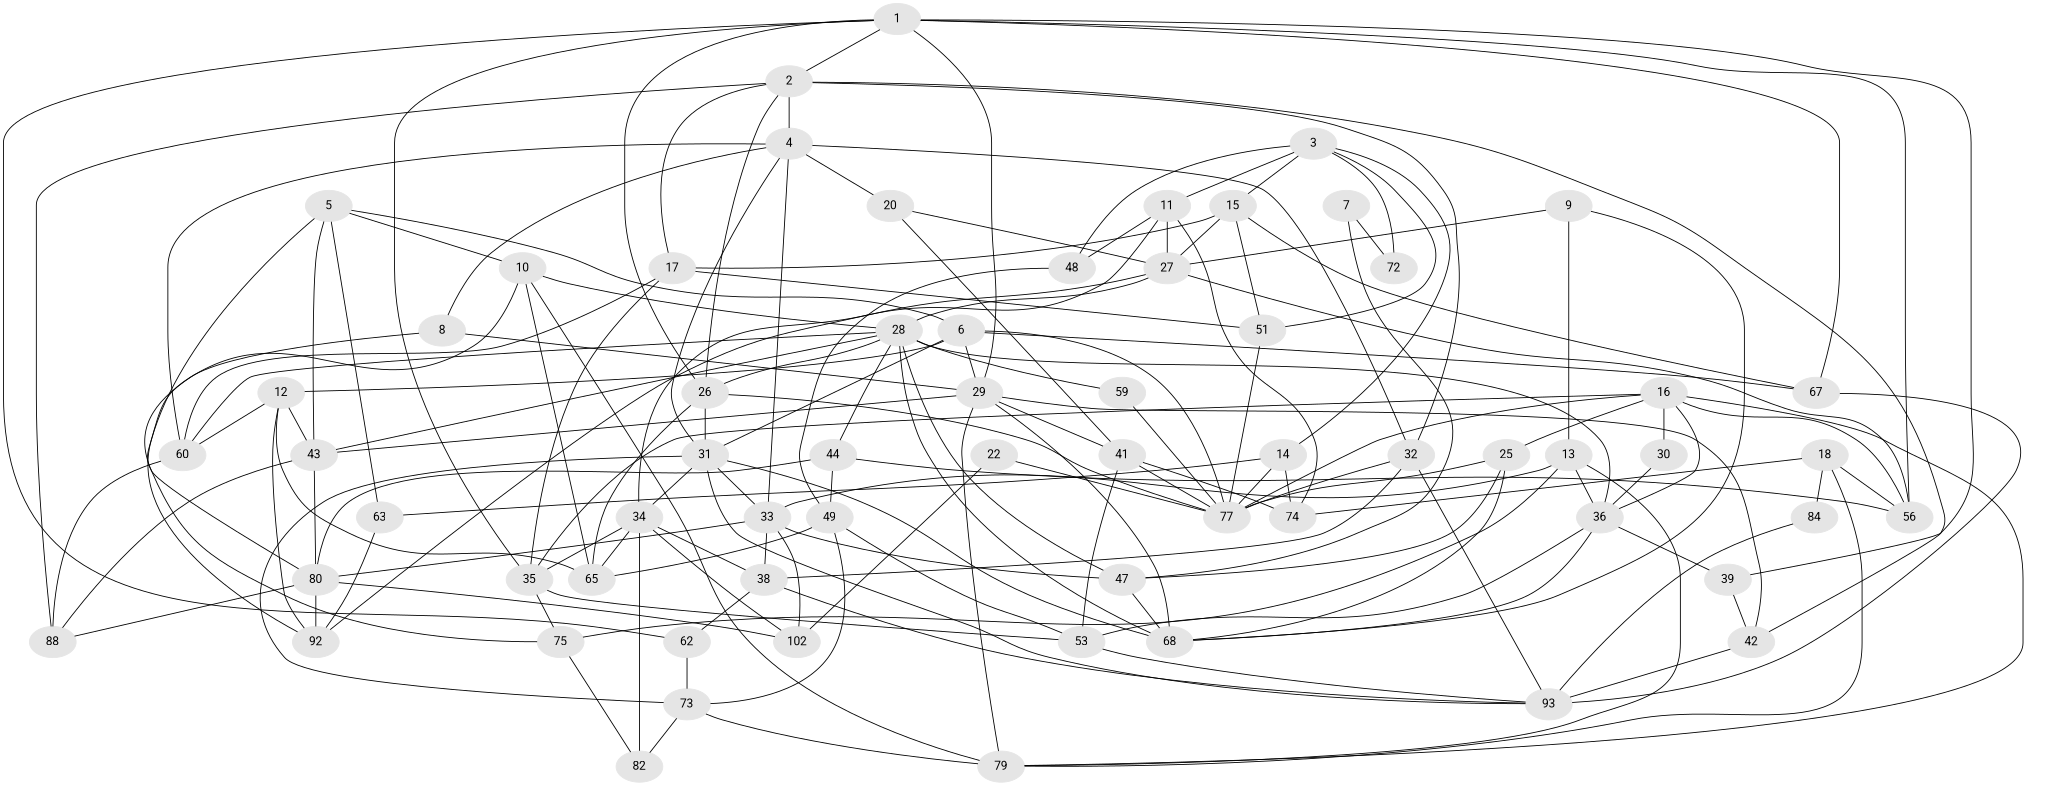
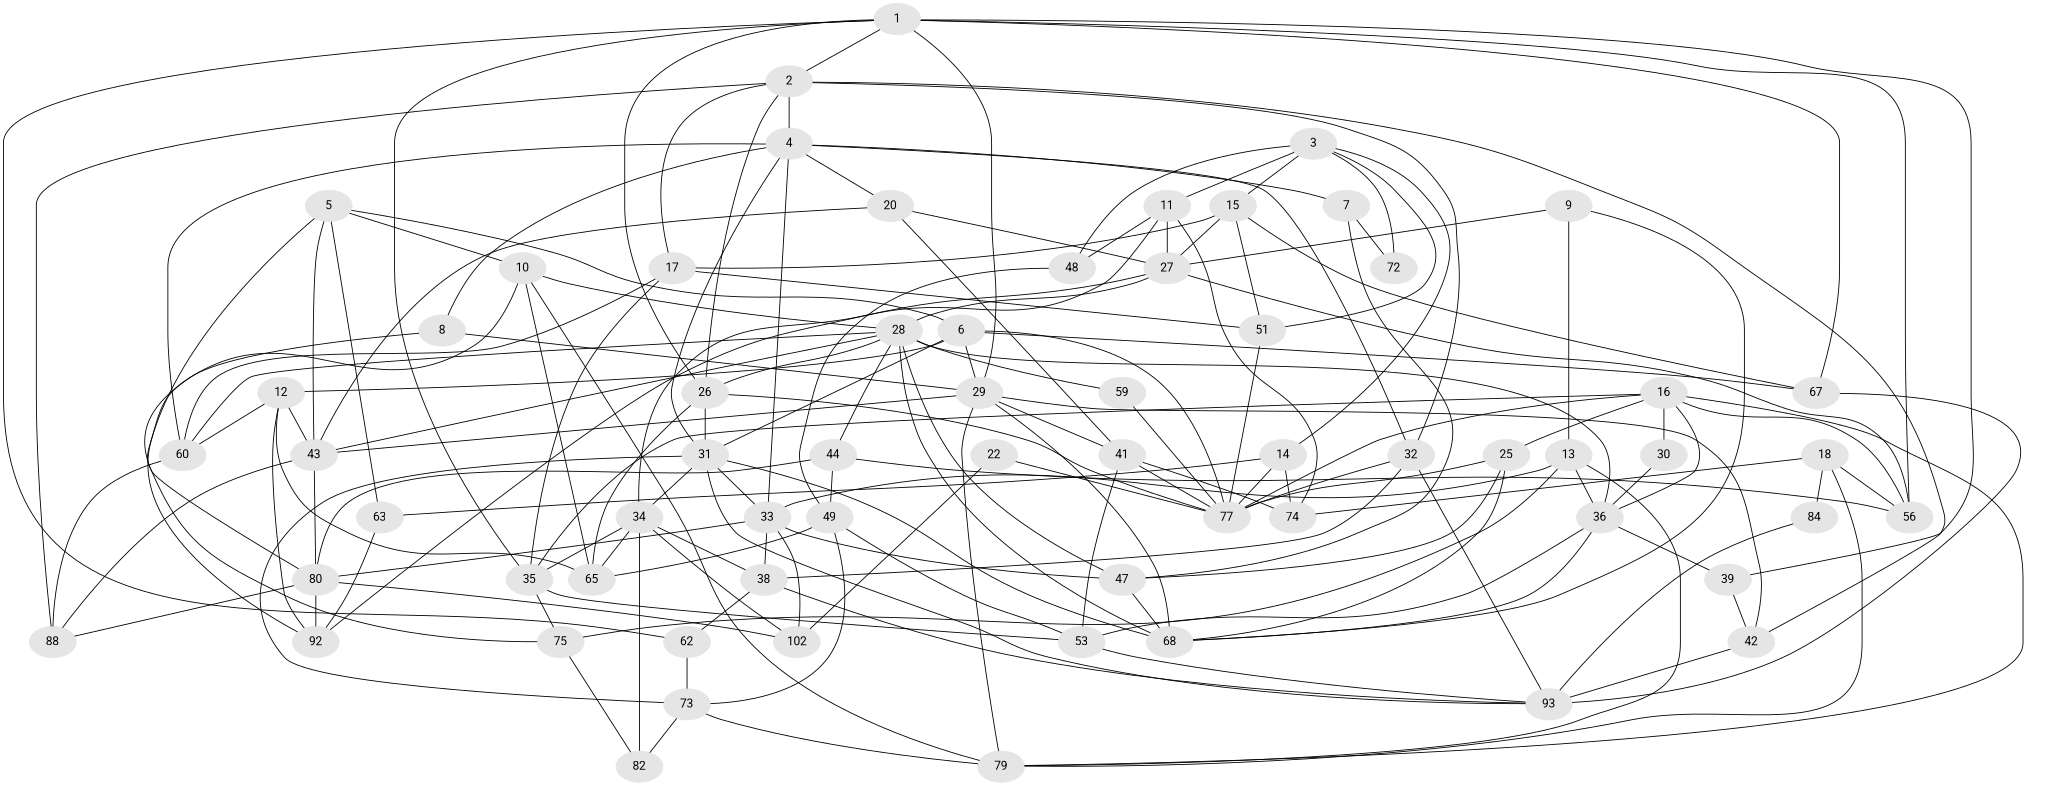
none -> (1070, 161)
none -> (550, 238)
